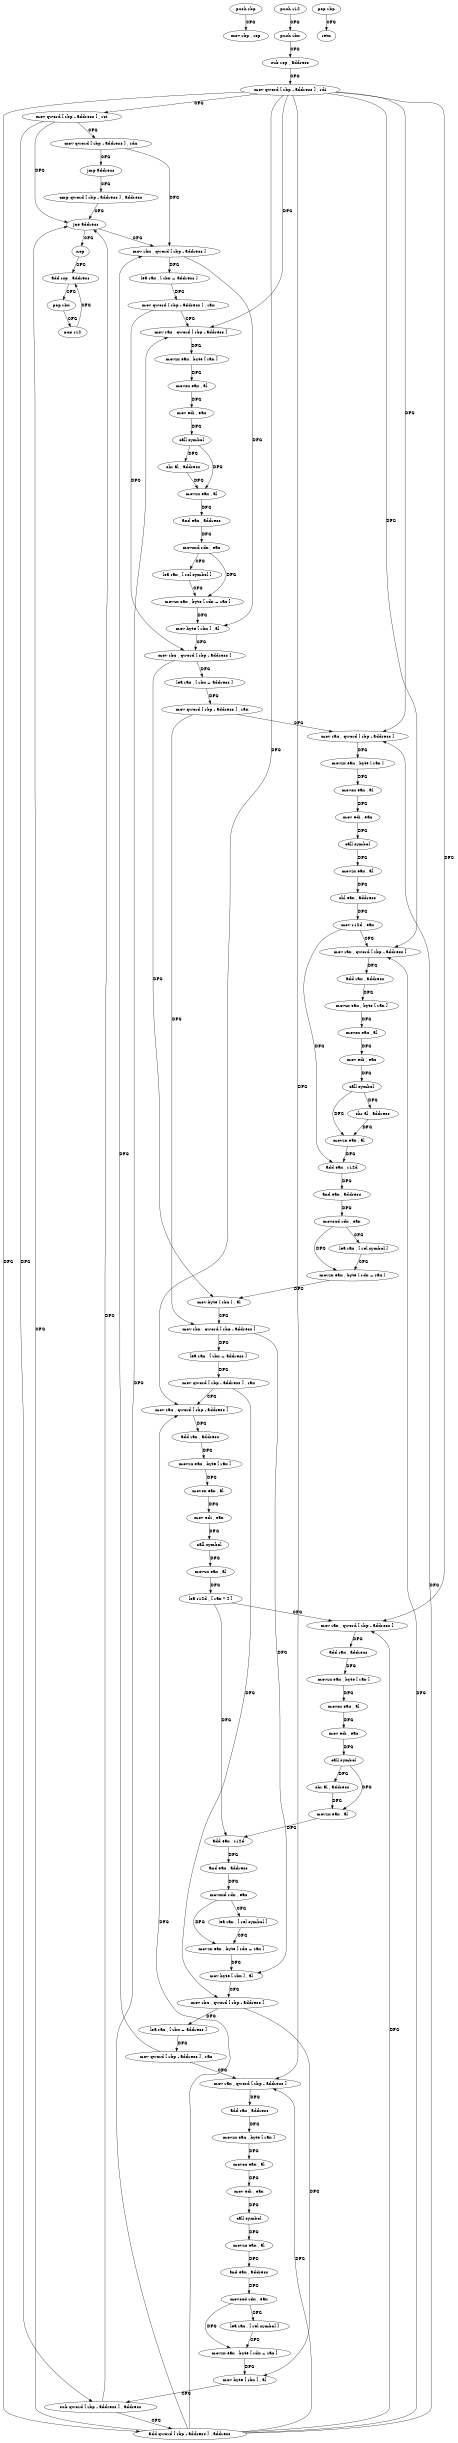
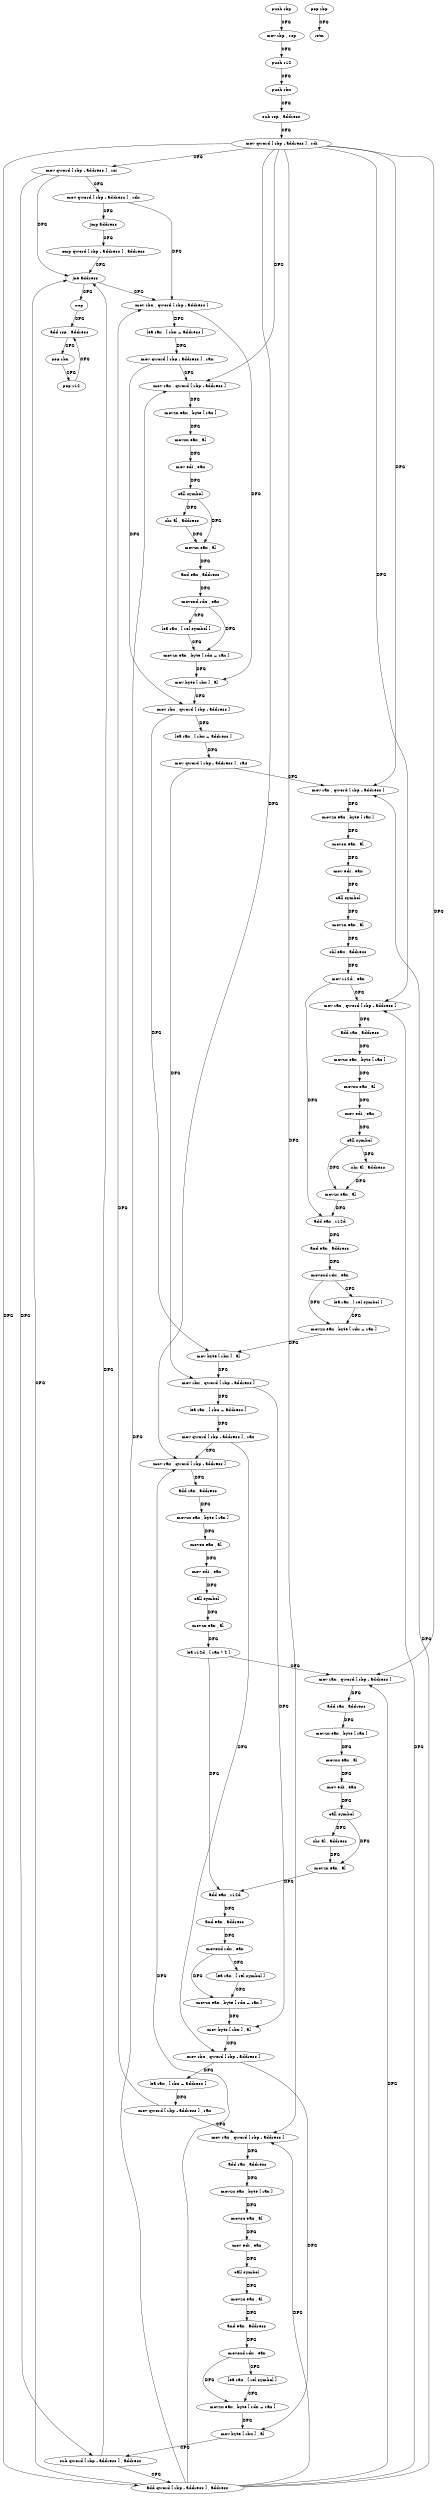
none -> (282, 48)
